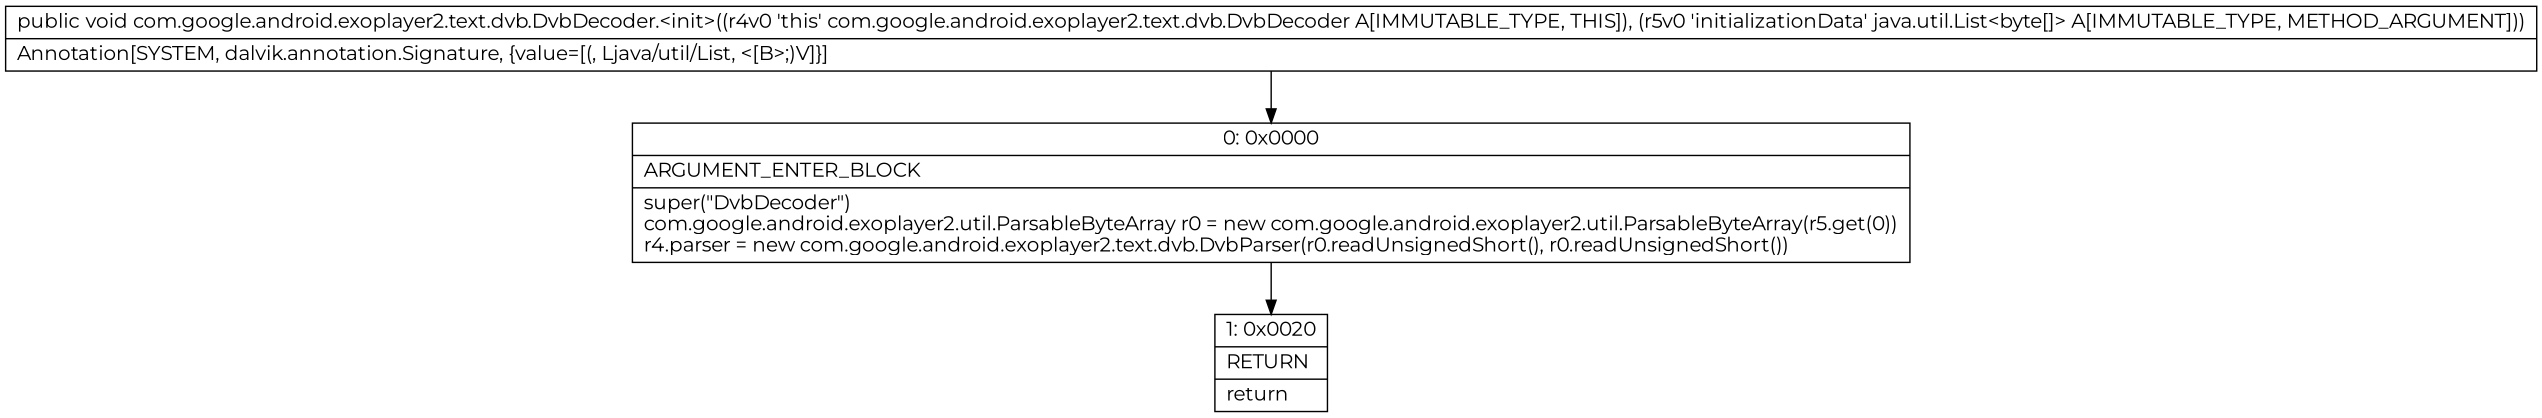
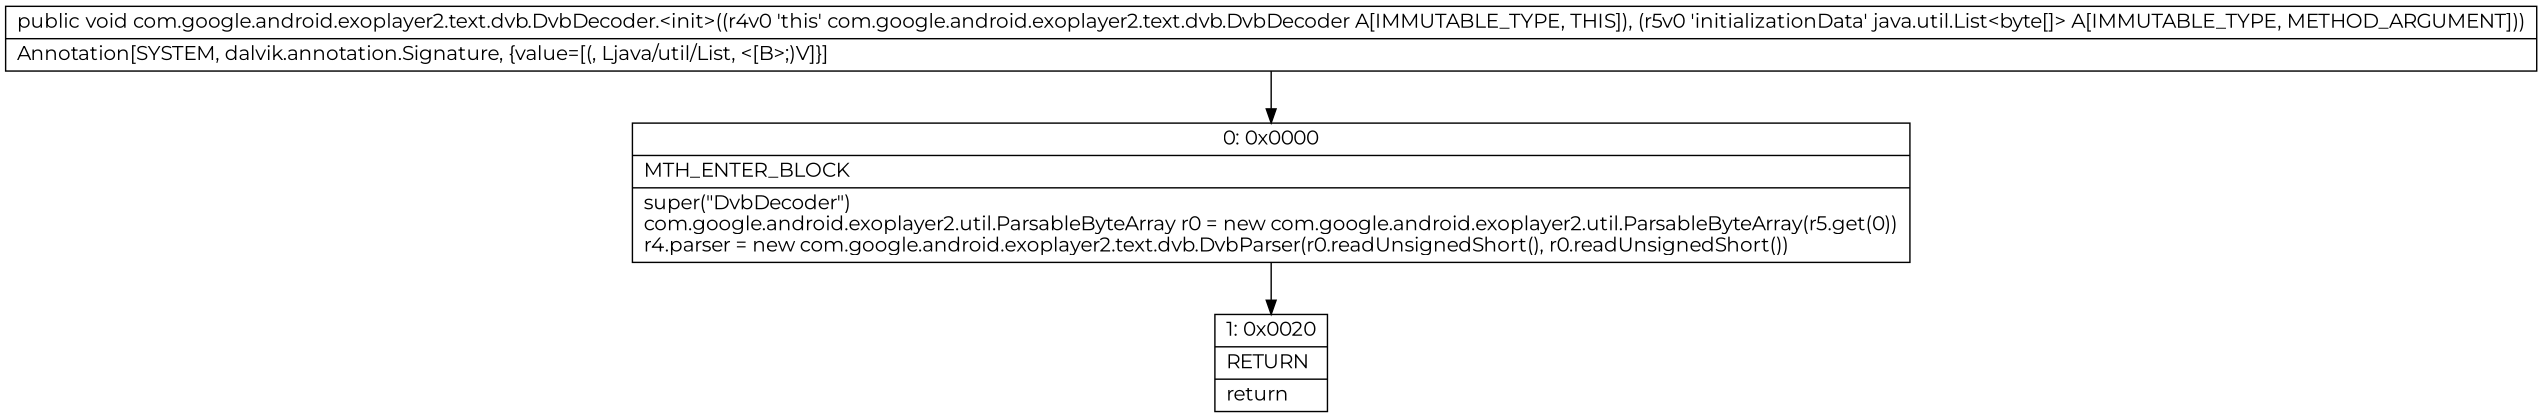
(782, 171) -> (747, 171)
